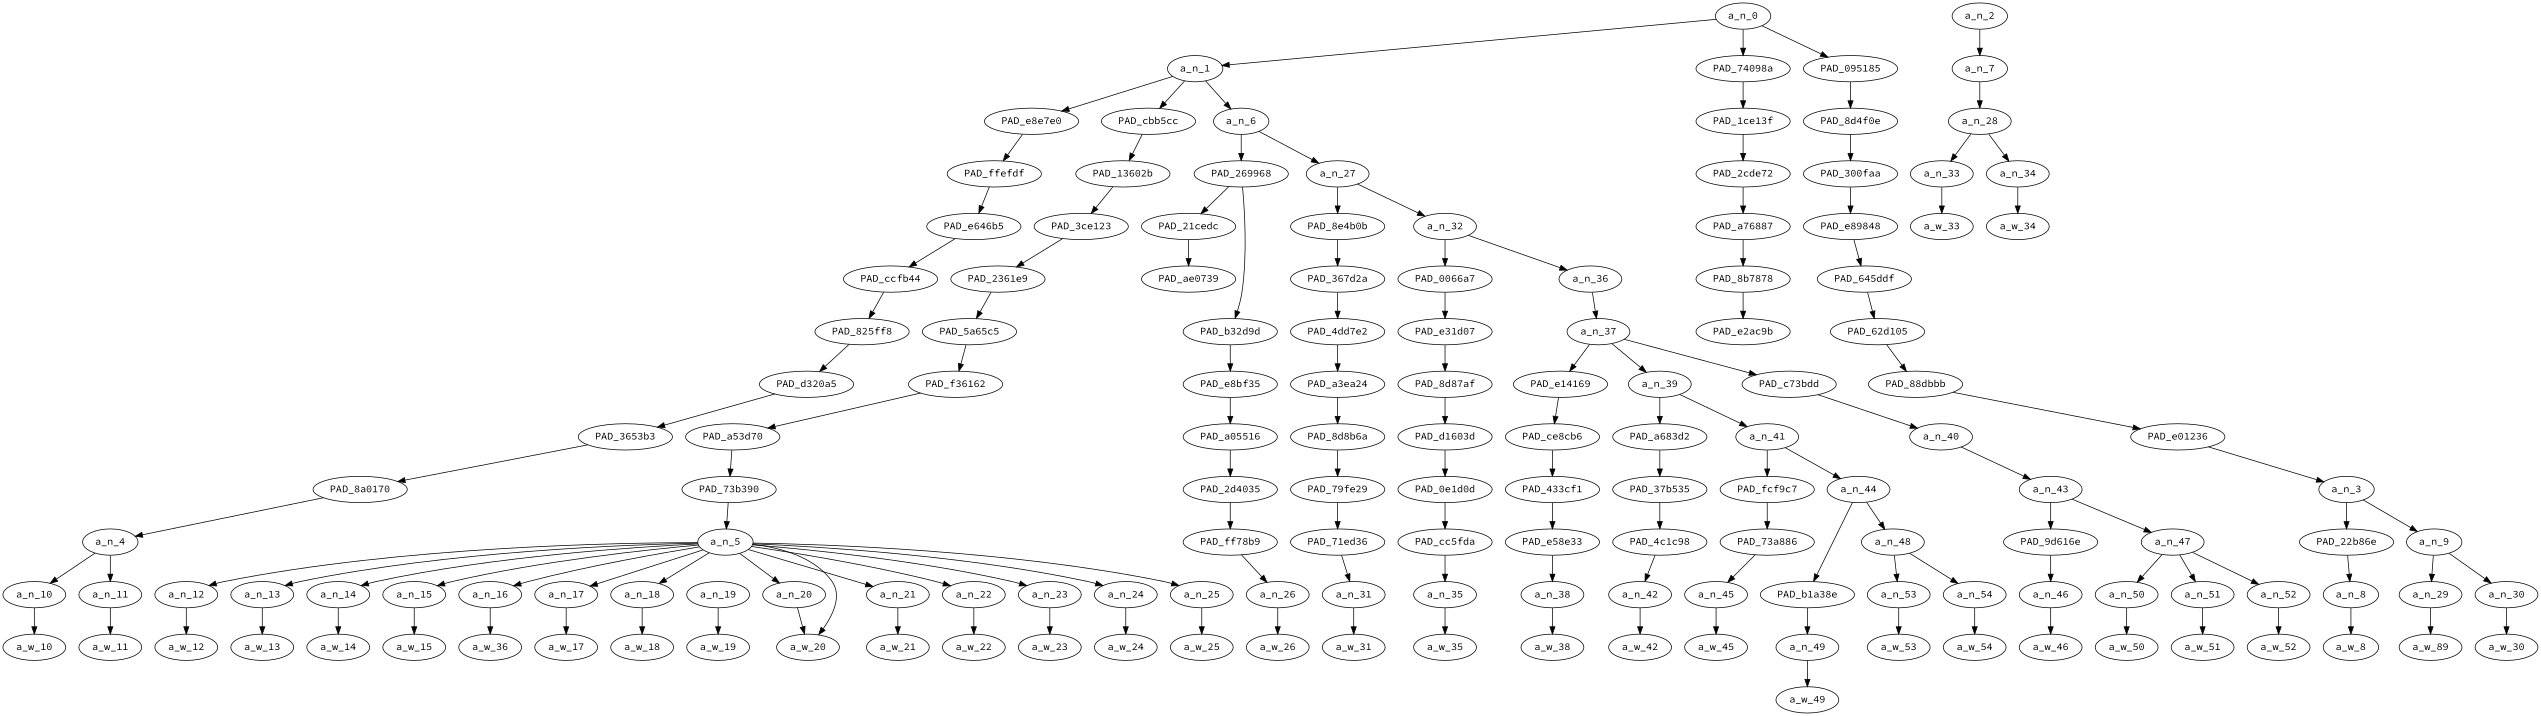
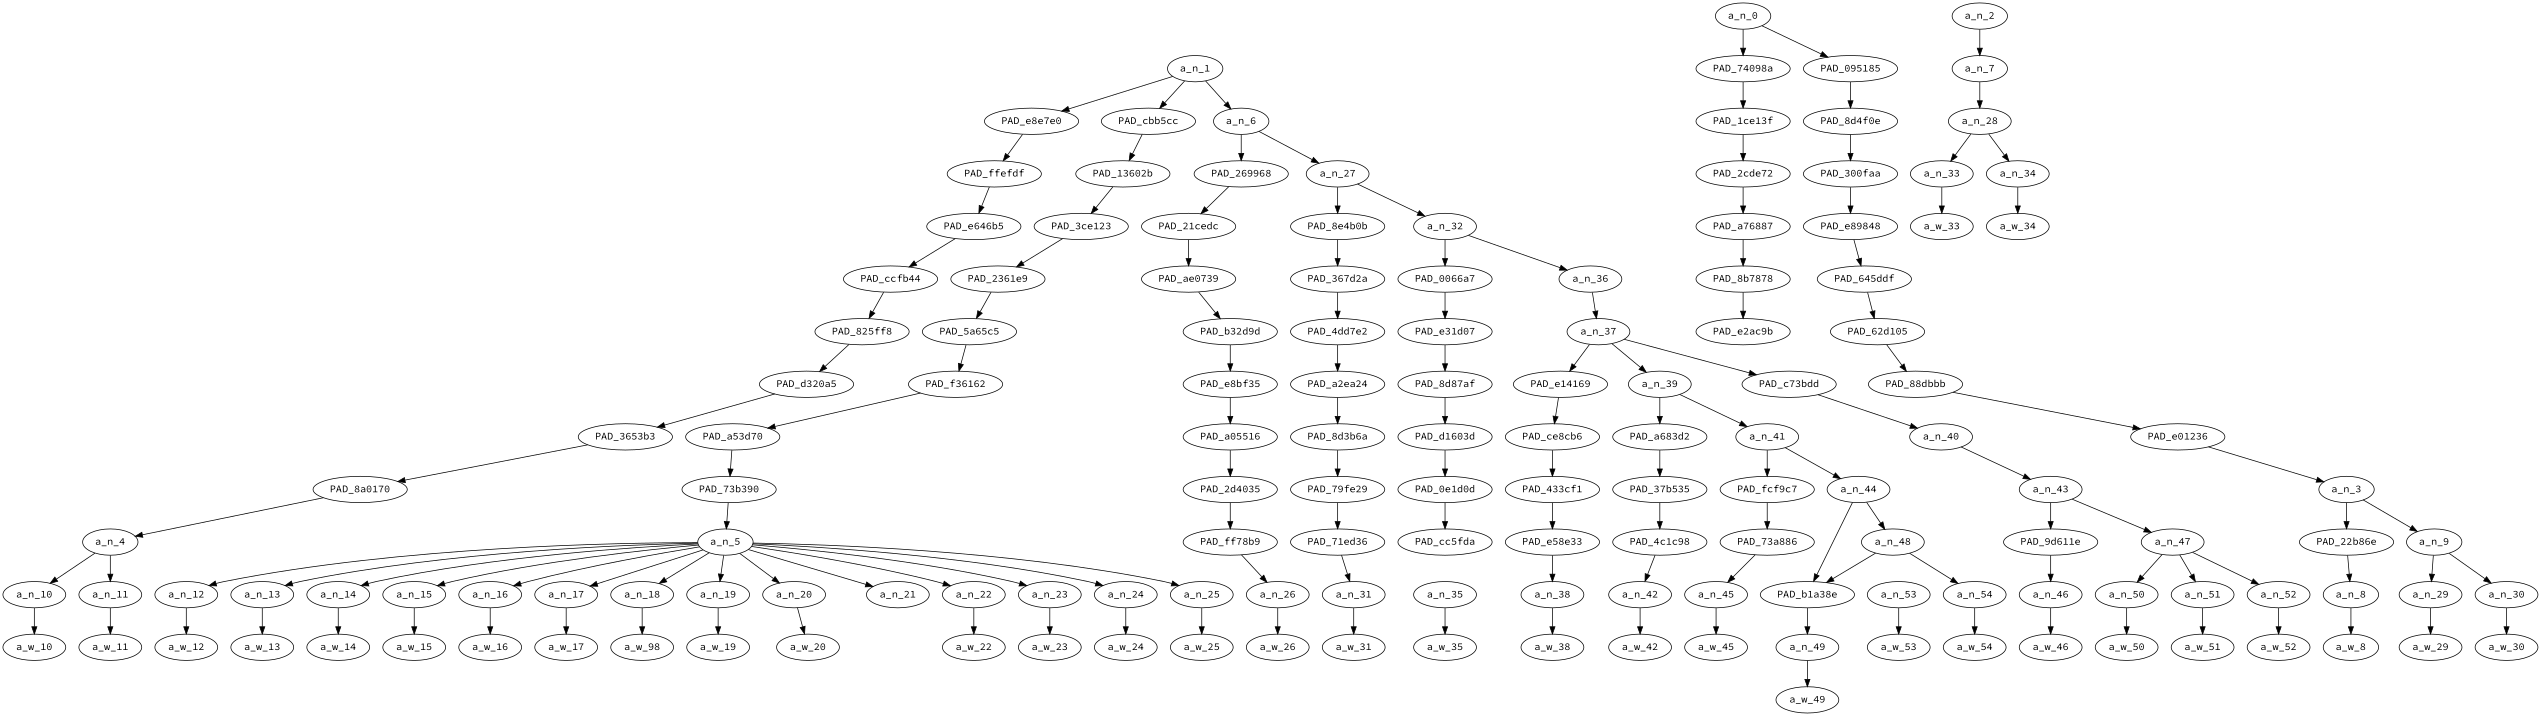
(1473, 42) -> none
(1245, 249) -> (1207, 303)
(1338, 384) -> (1338, 384)
(1338, 437) -> (1338, 437)
(2051, 542) -> (2051, 542)
(813, 564) -> (722, 565)
(1445, 565) -> none
(1895, 565) -> (1854, 566)
(490, 647) -> (490, 647)
(642, 647) -> (642, 647)
(898, 647) -> none
(2431, 647) -> (2431, 647)
